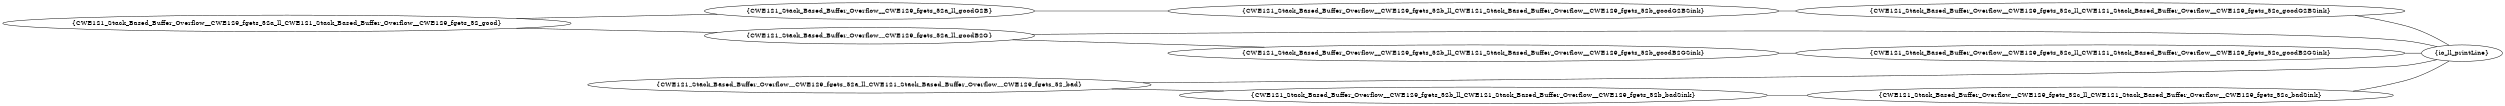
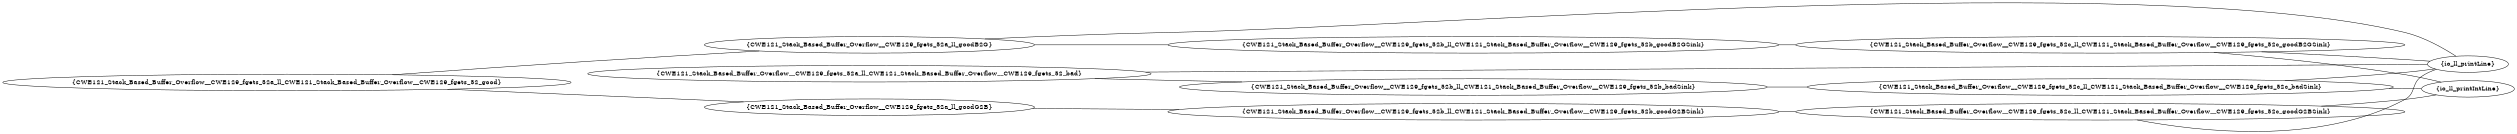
none -> (2468, 89)
